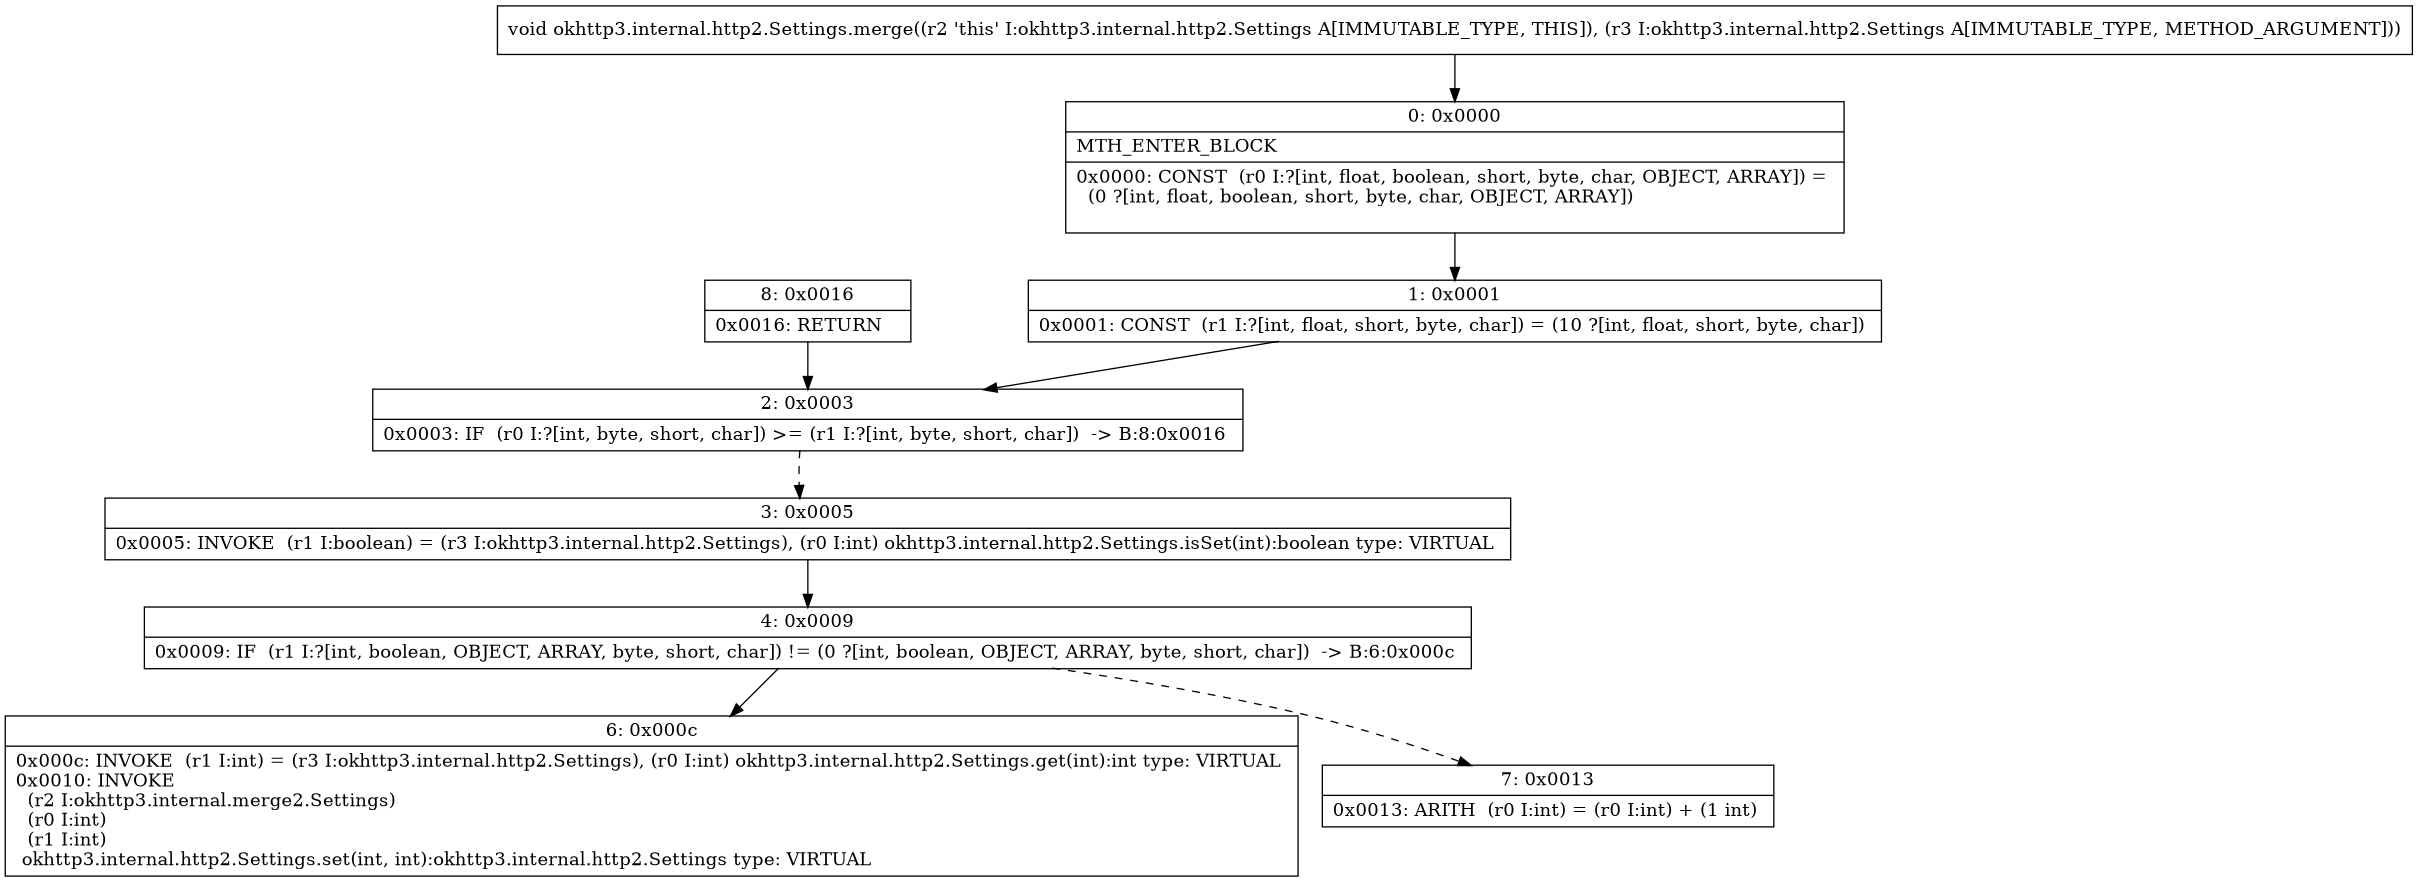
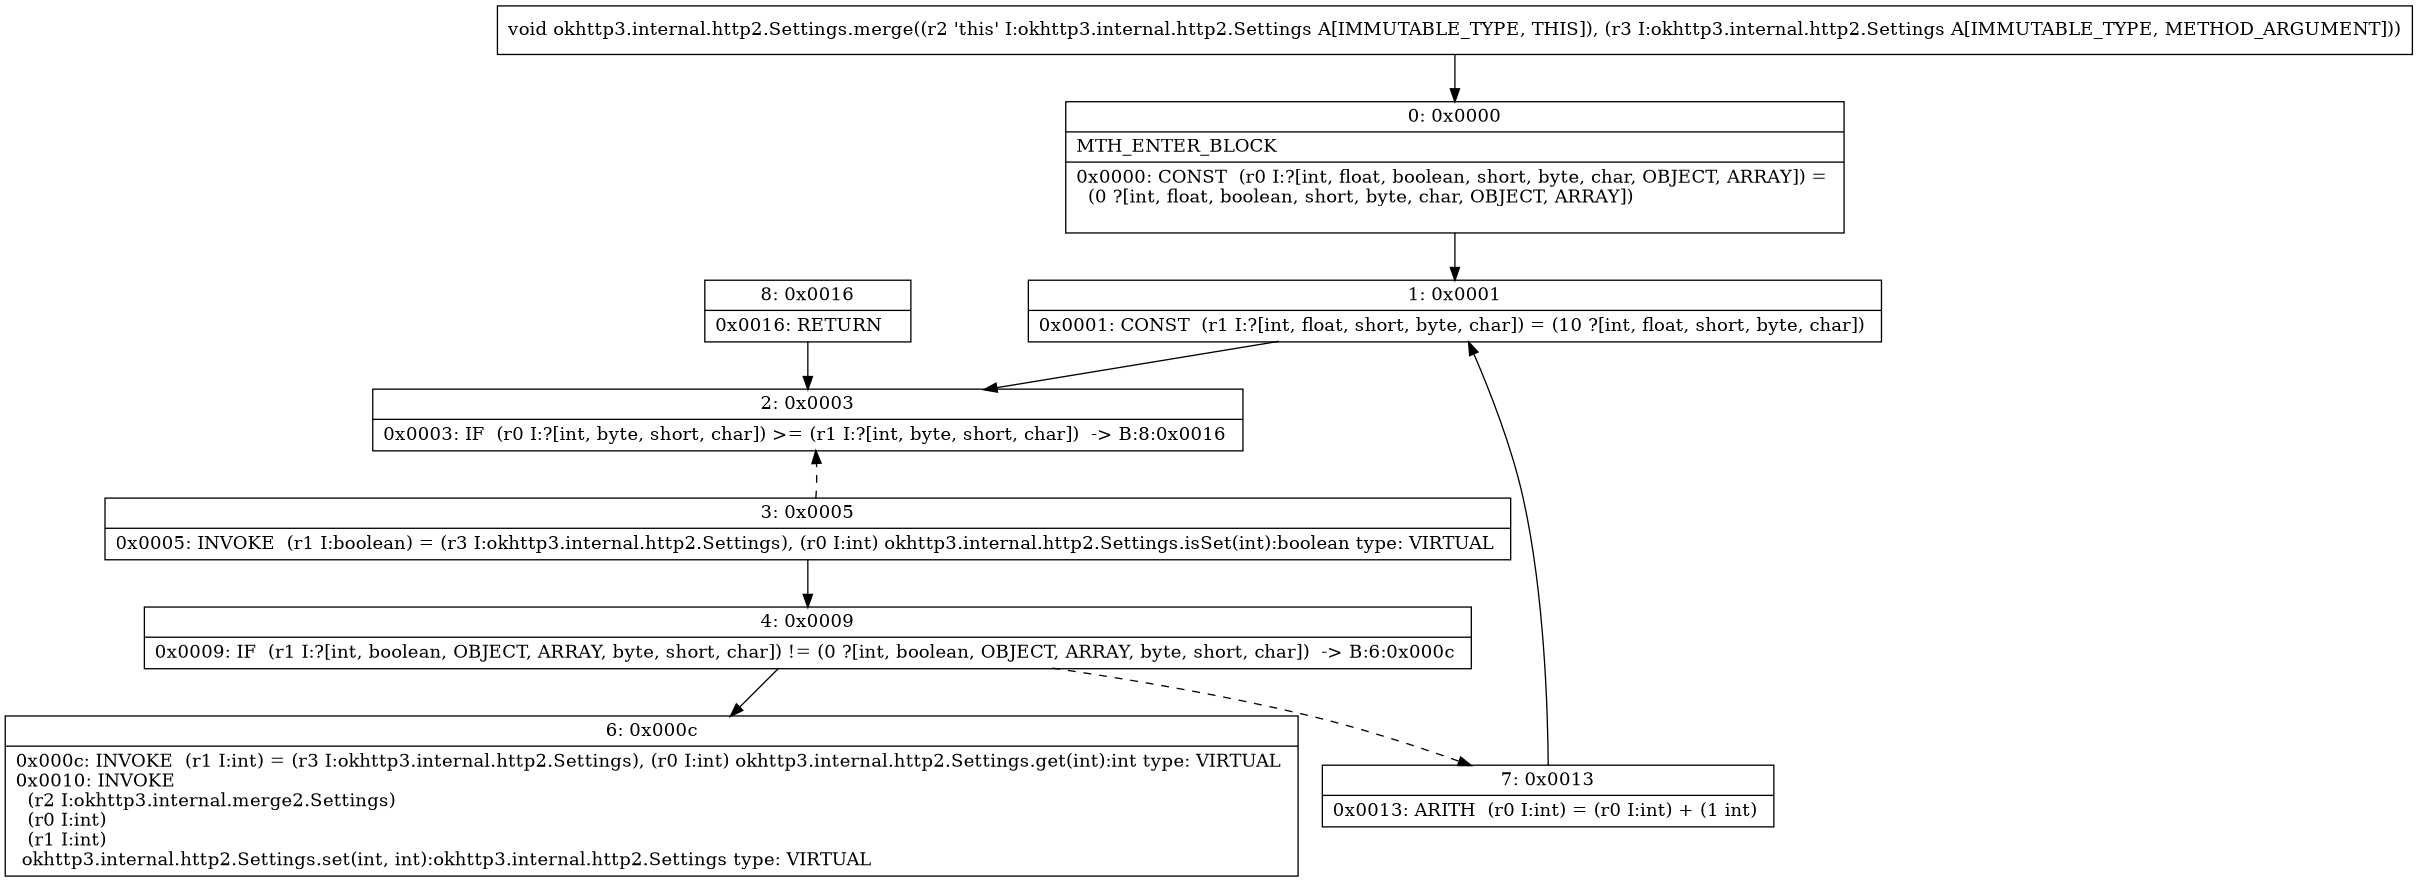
(799, 468) -> (817, 481)
none -> (1533, 556)
